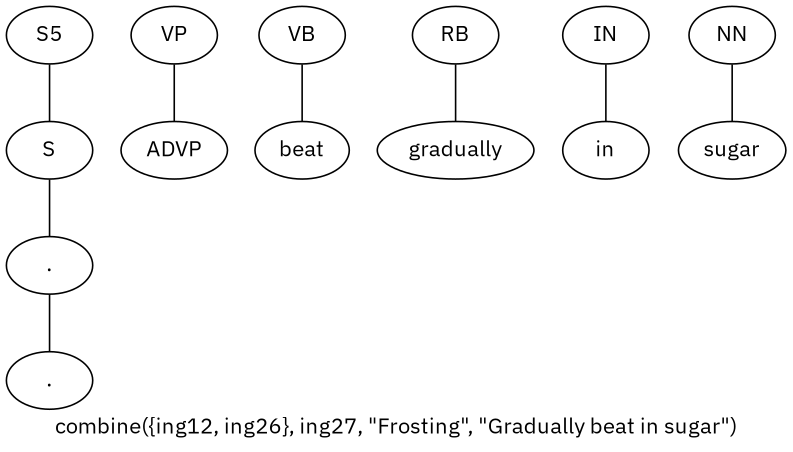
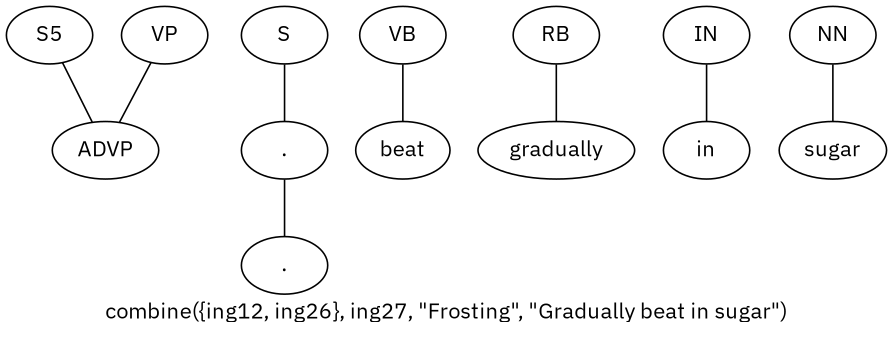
(50, 93) -> (77, 92)
